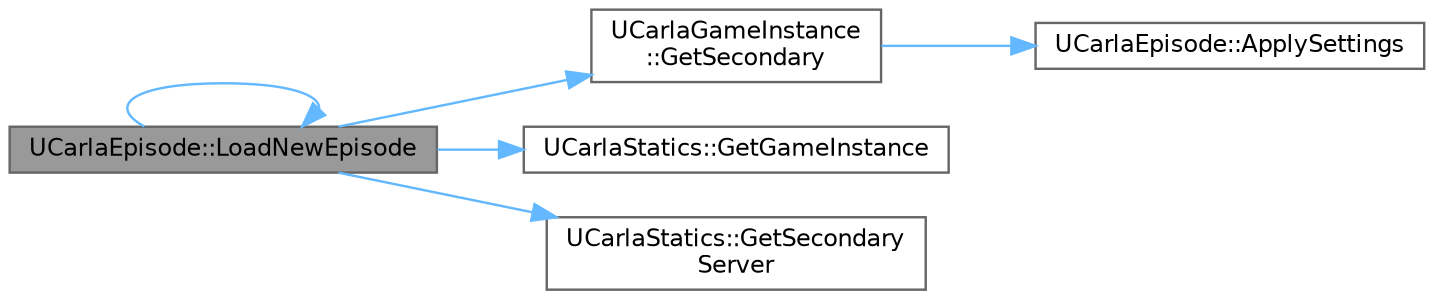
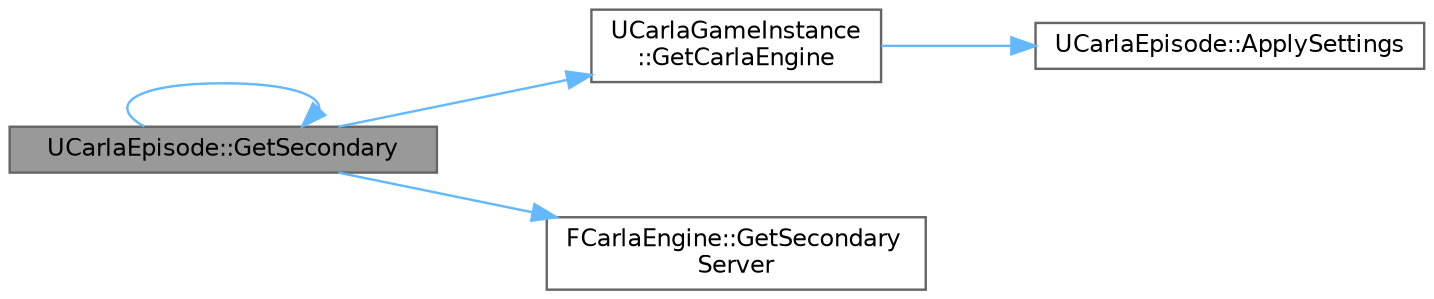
(736, 46) -> (736, 46)
(223, 150) -> (223, 150)
(736, 150) -> none
(736, 253) -> (736, 253)
